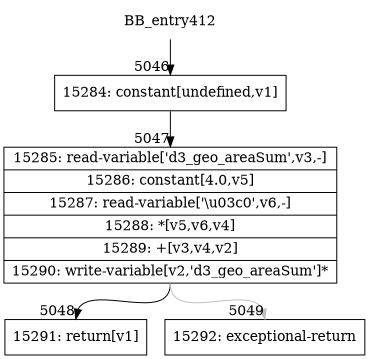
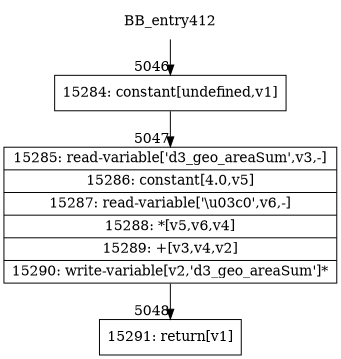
(265, 337) -> none
